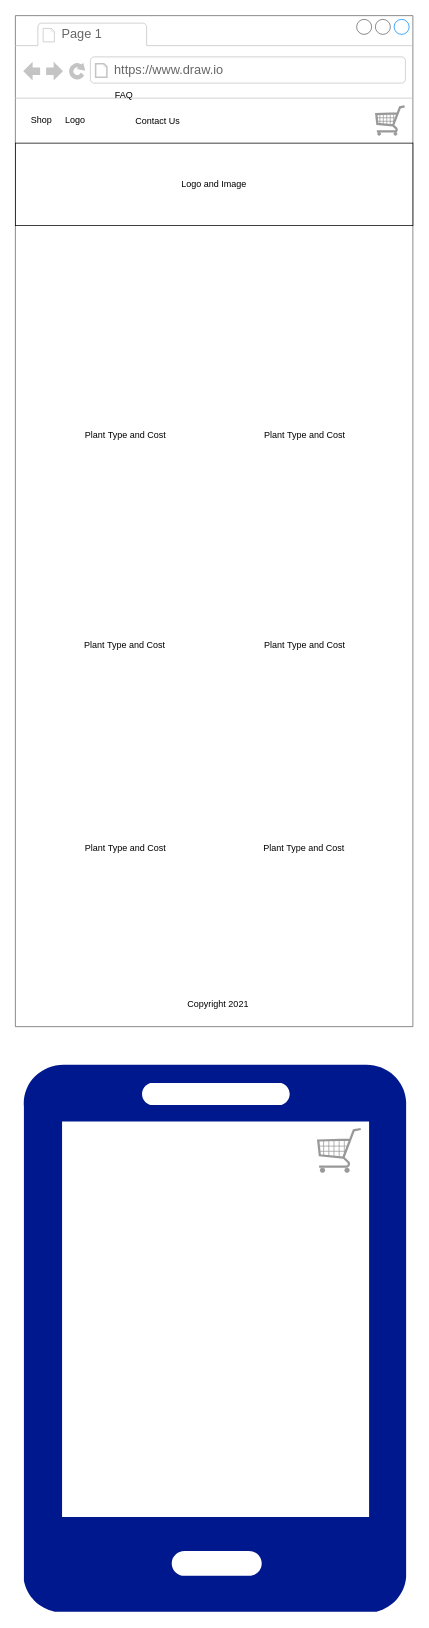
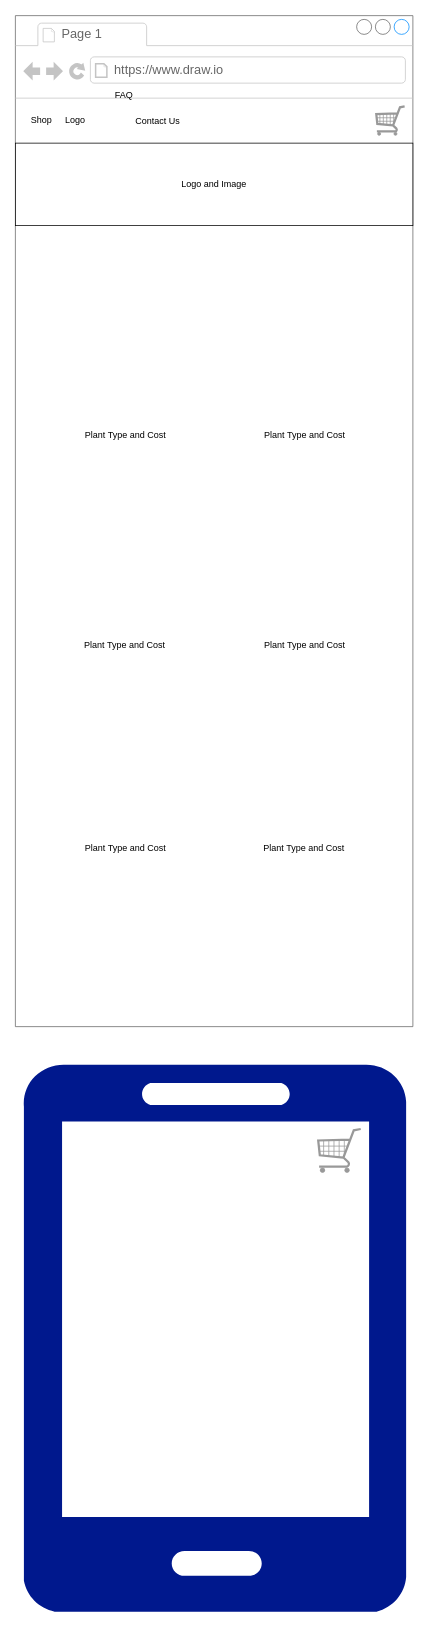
(218, 1004) -> none
